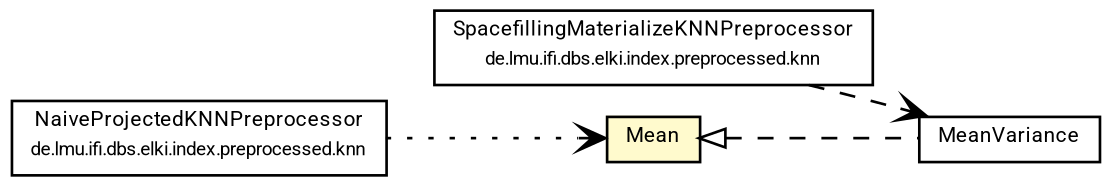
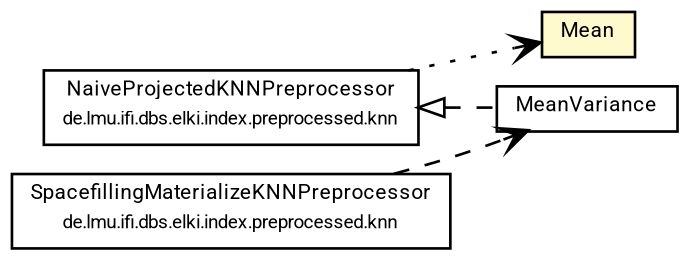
(822, 138) -> (471, 108)
